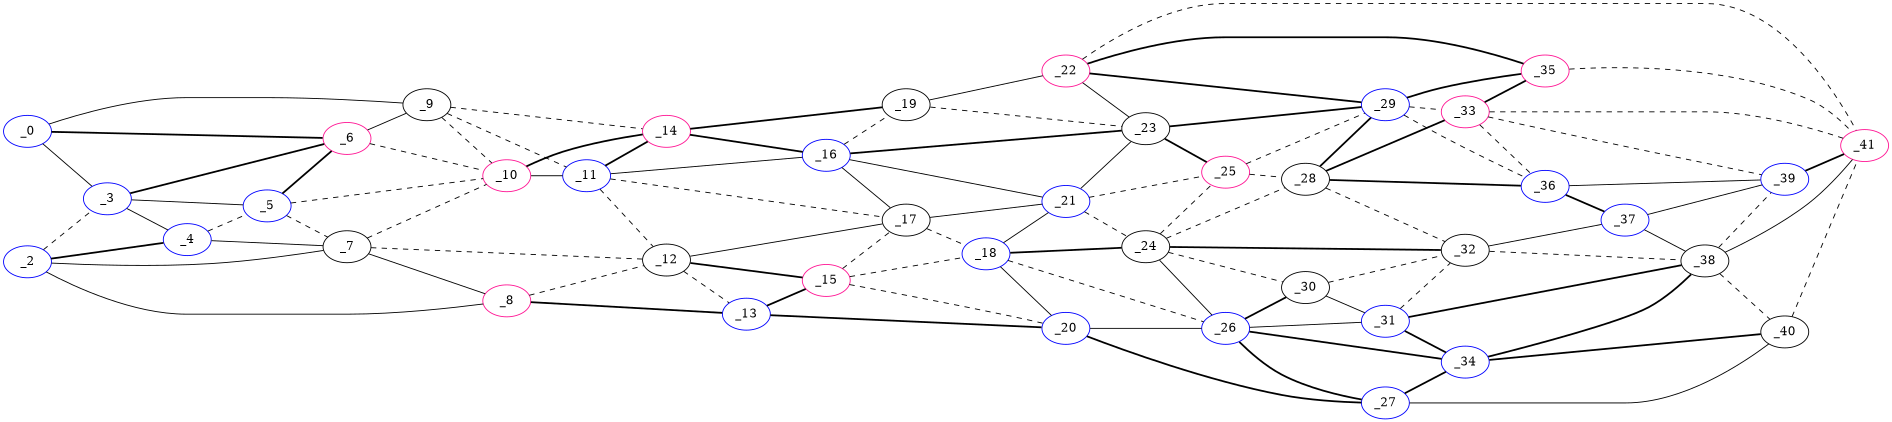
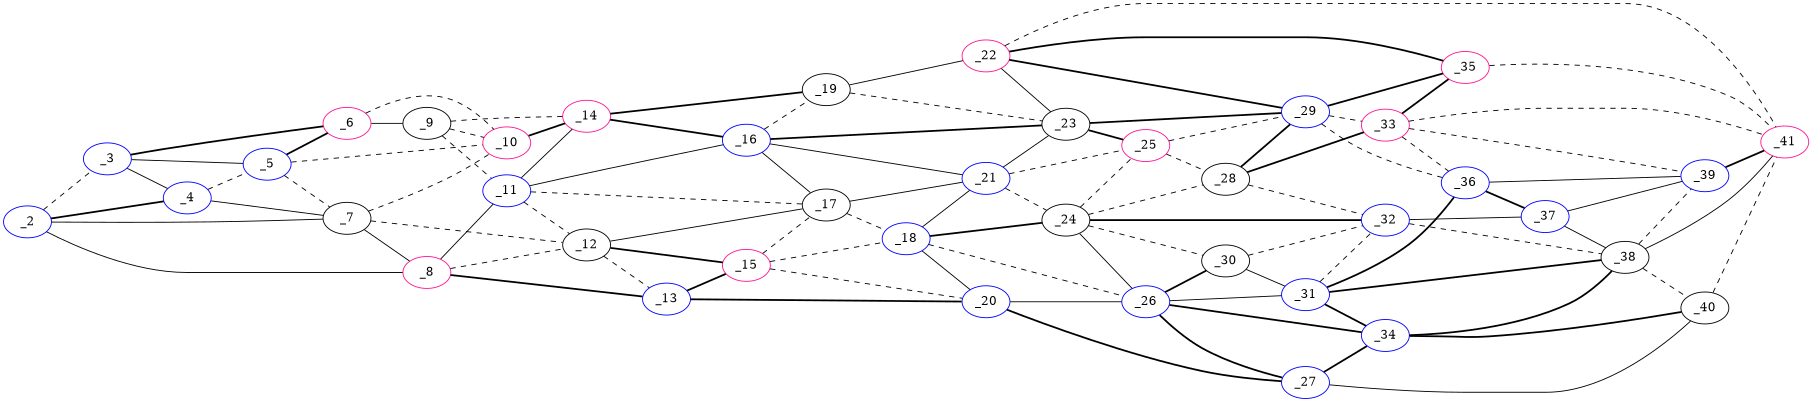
(28, 131) -> none
(626, 154) -> (547, 153)
(547, 176) -> (462, 237)
(1425, 183) -> (1398, 252)
(1465, 250) -> (1385, 220)
